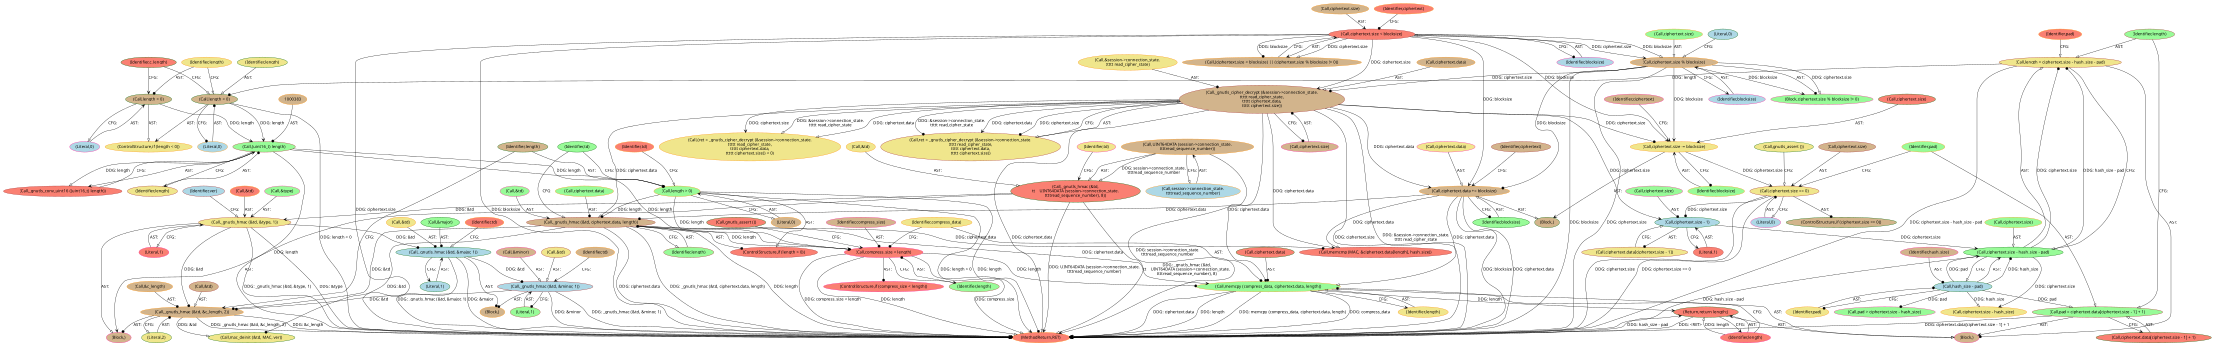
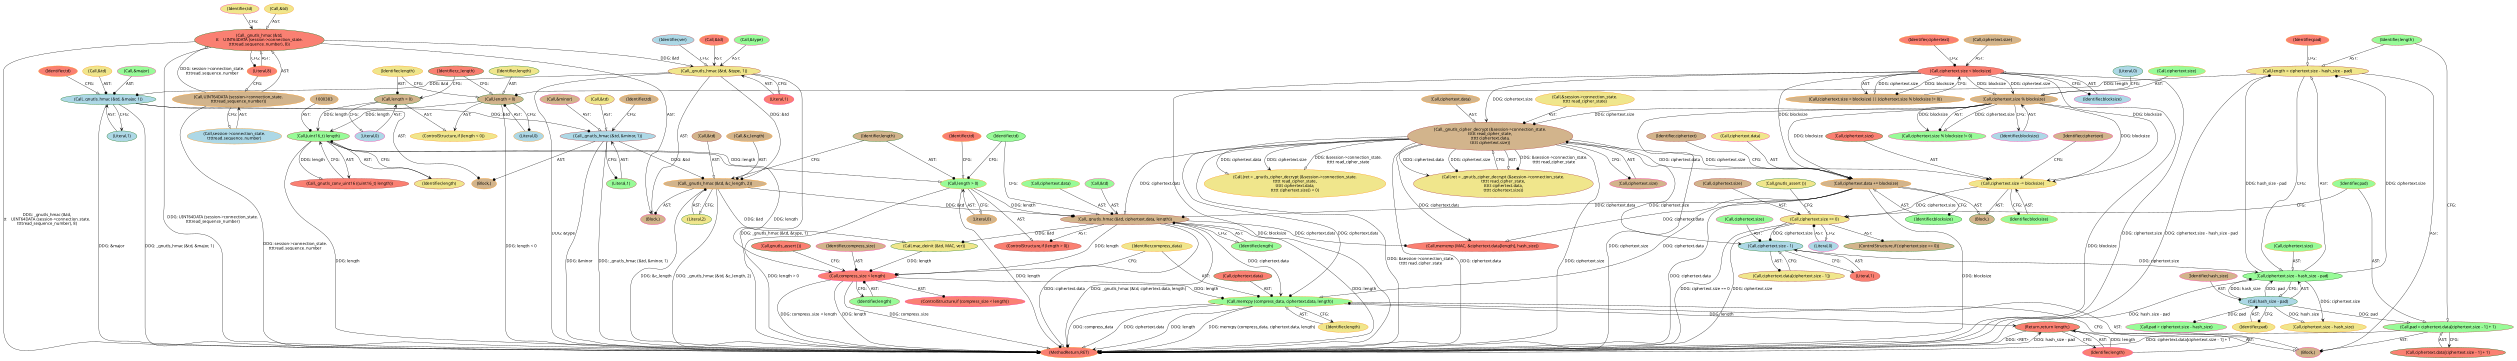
none -> (262, 71)
(1822, 99) -> (1937, 136)
(440, 222) -> (137, 71)
(743, 232) -> (897, 261)
(375, 249) -> (910, 204)
